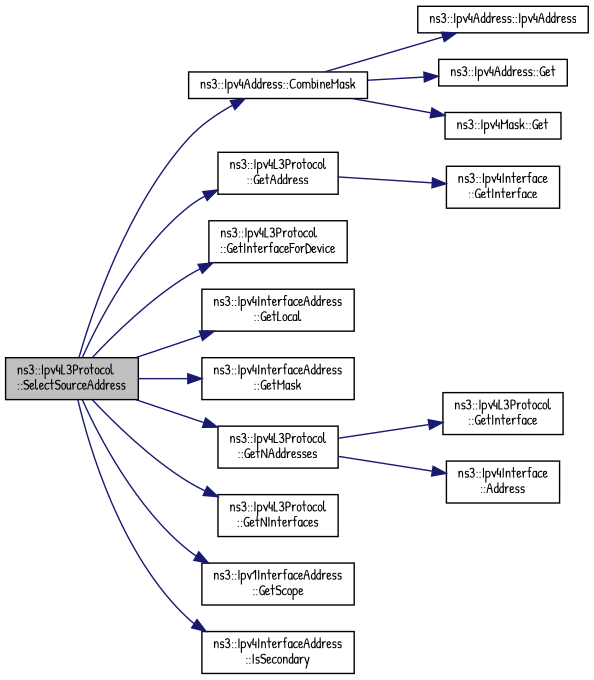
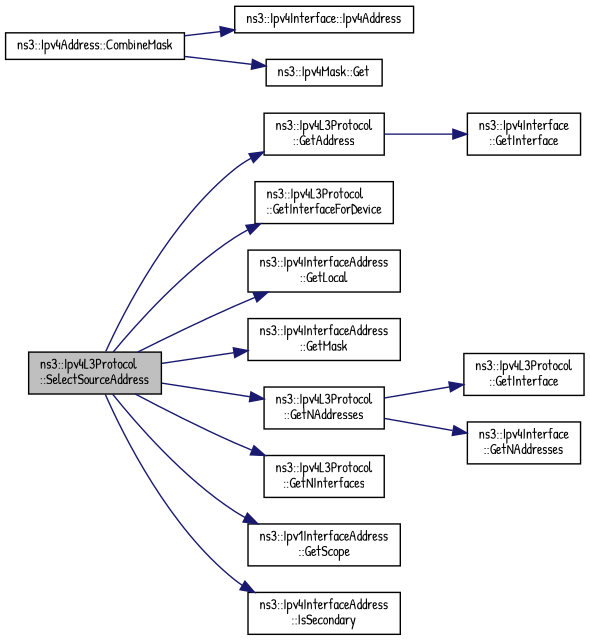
(503, 20) -> (324, 20)
(503, 73) -> none
(135, 217) -> none
(503, 482) -> (524, 443)
